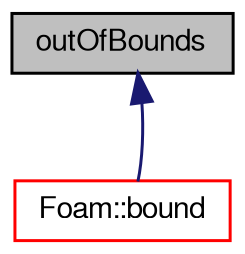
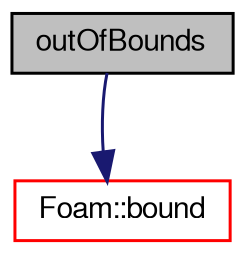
(142, 142) -> (103, 112)
